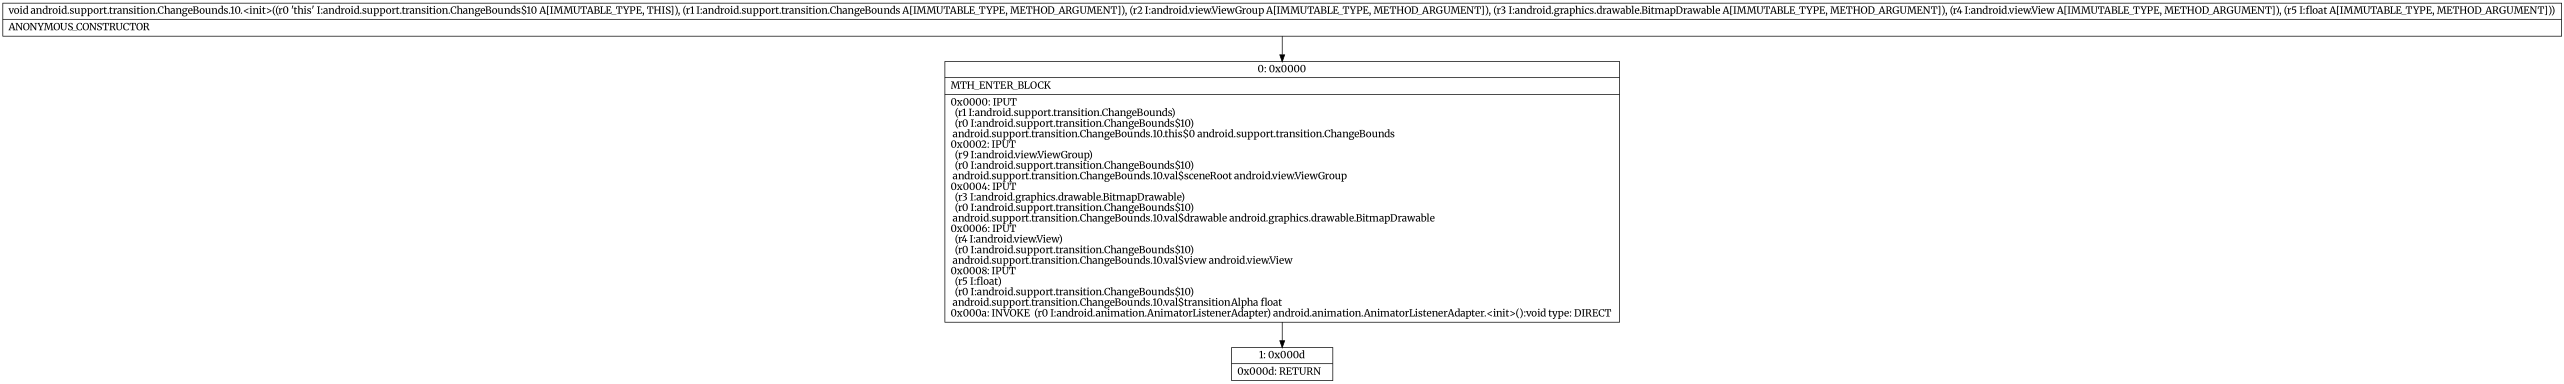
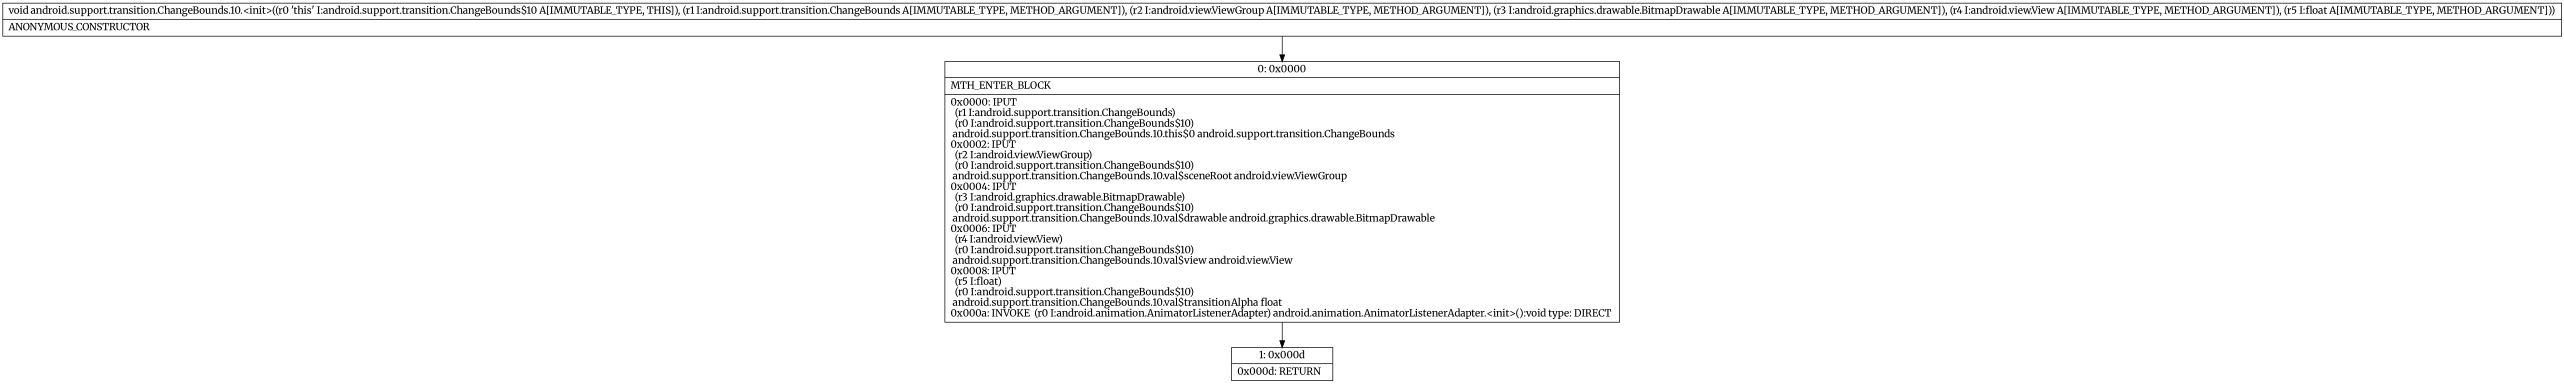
(1022, 155) -> (1021, 155)
